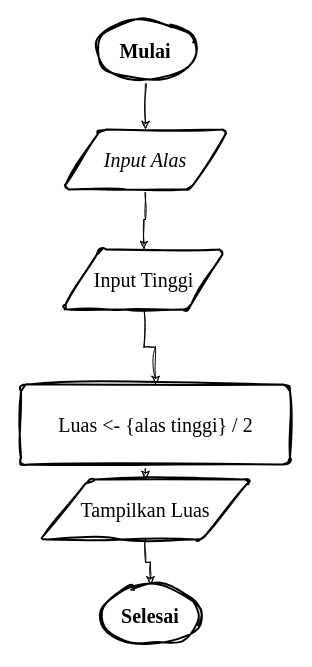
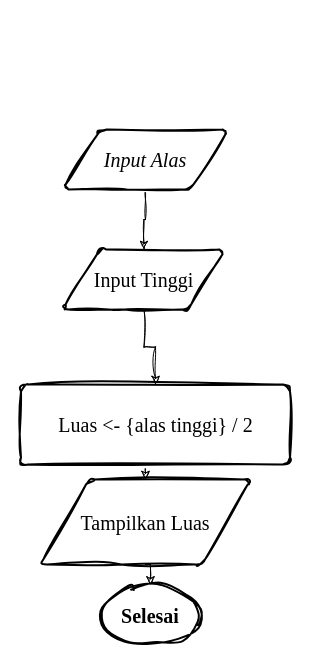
(146, 51) -> none
(146, 102) -> none
(146, 510) -> (146, 522)
